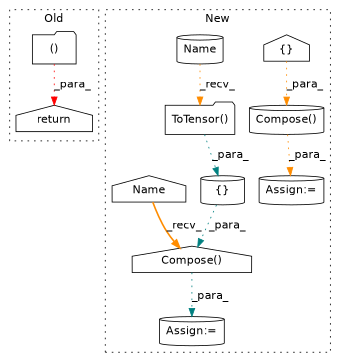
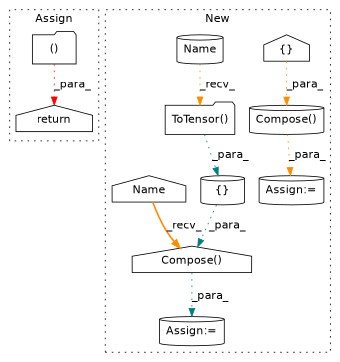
(54, 19) -> (54, 19)
